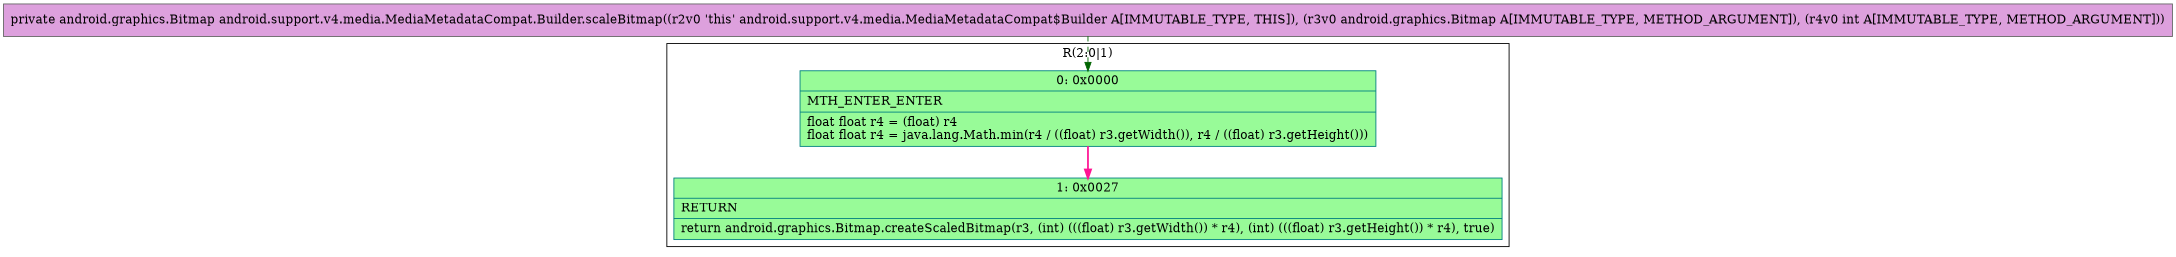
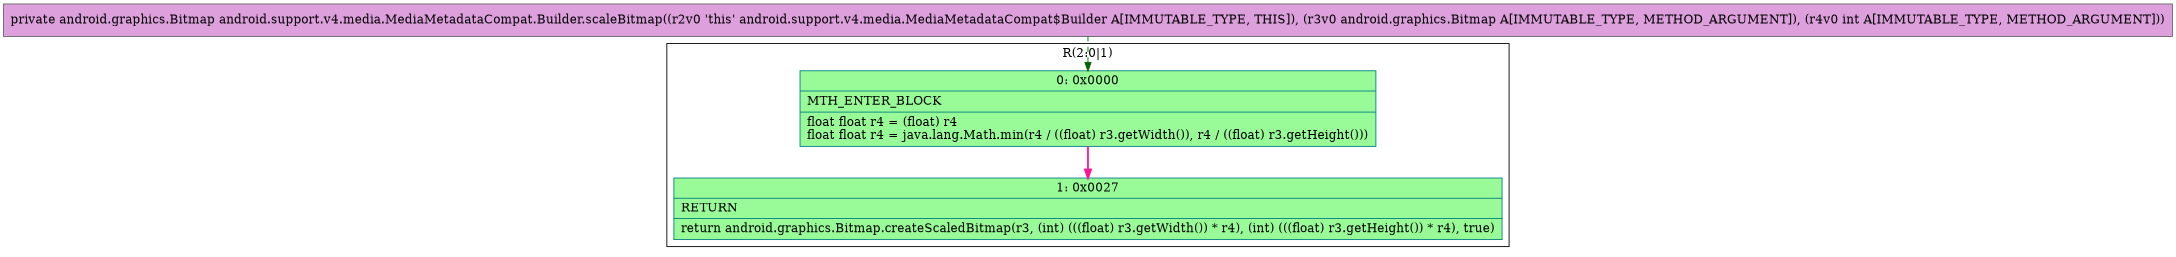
(875, 101) -> (875, 101)
